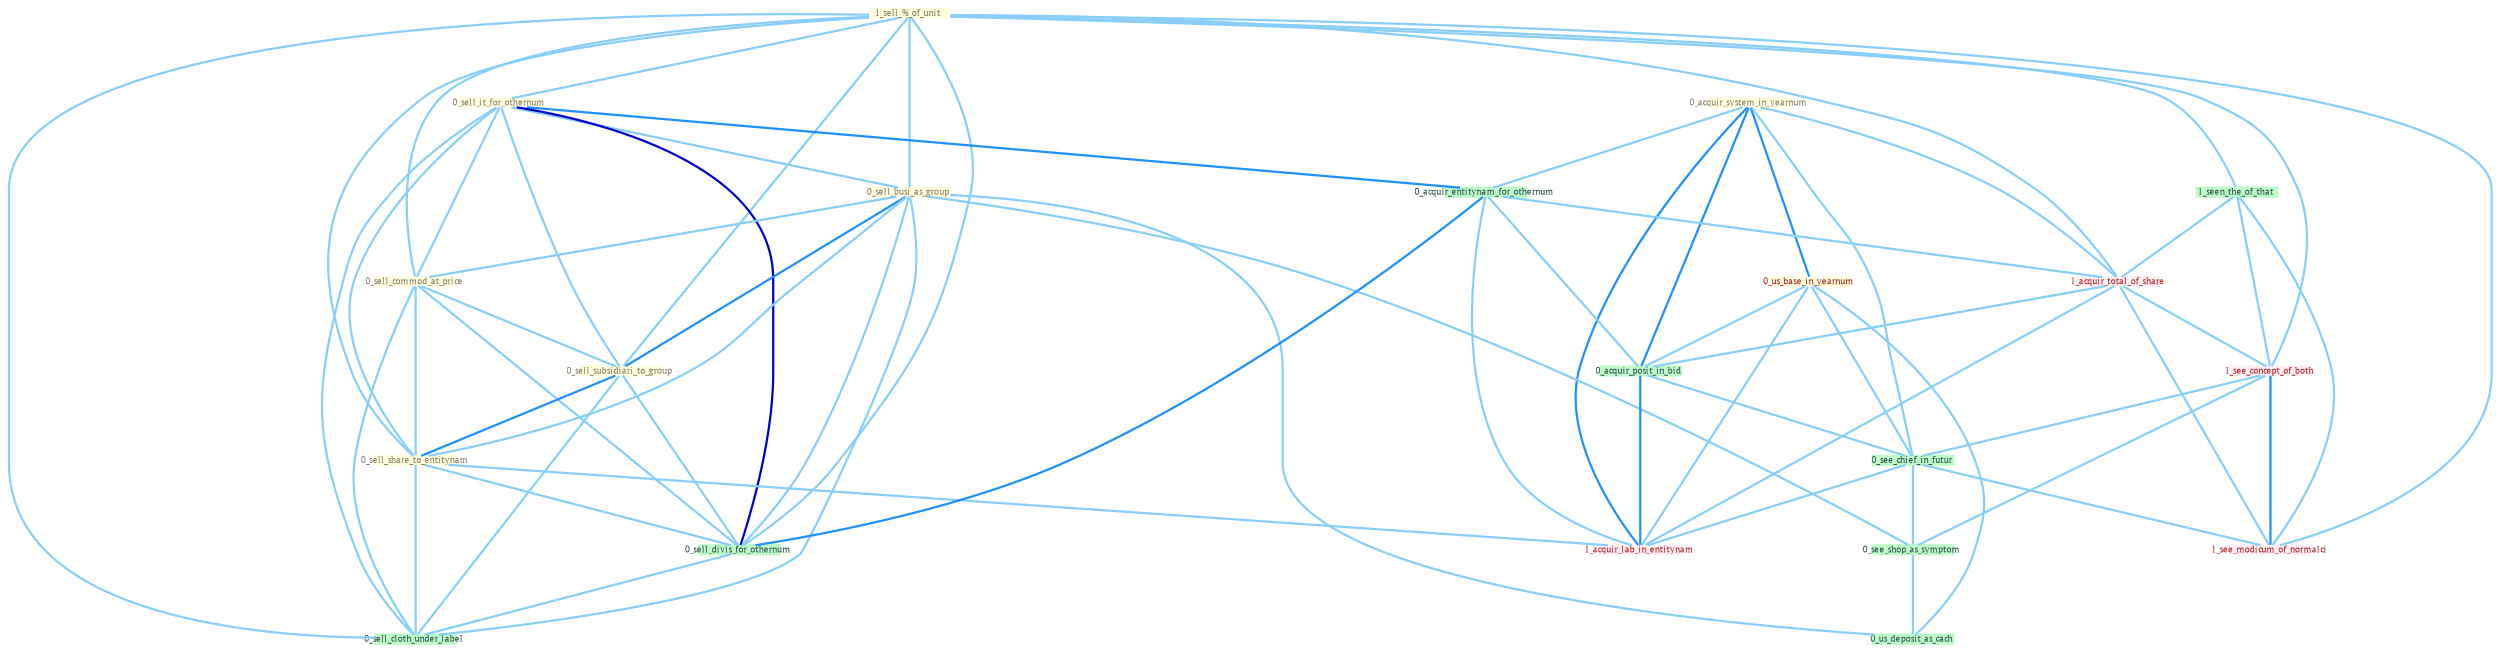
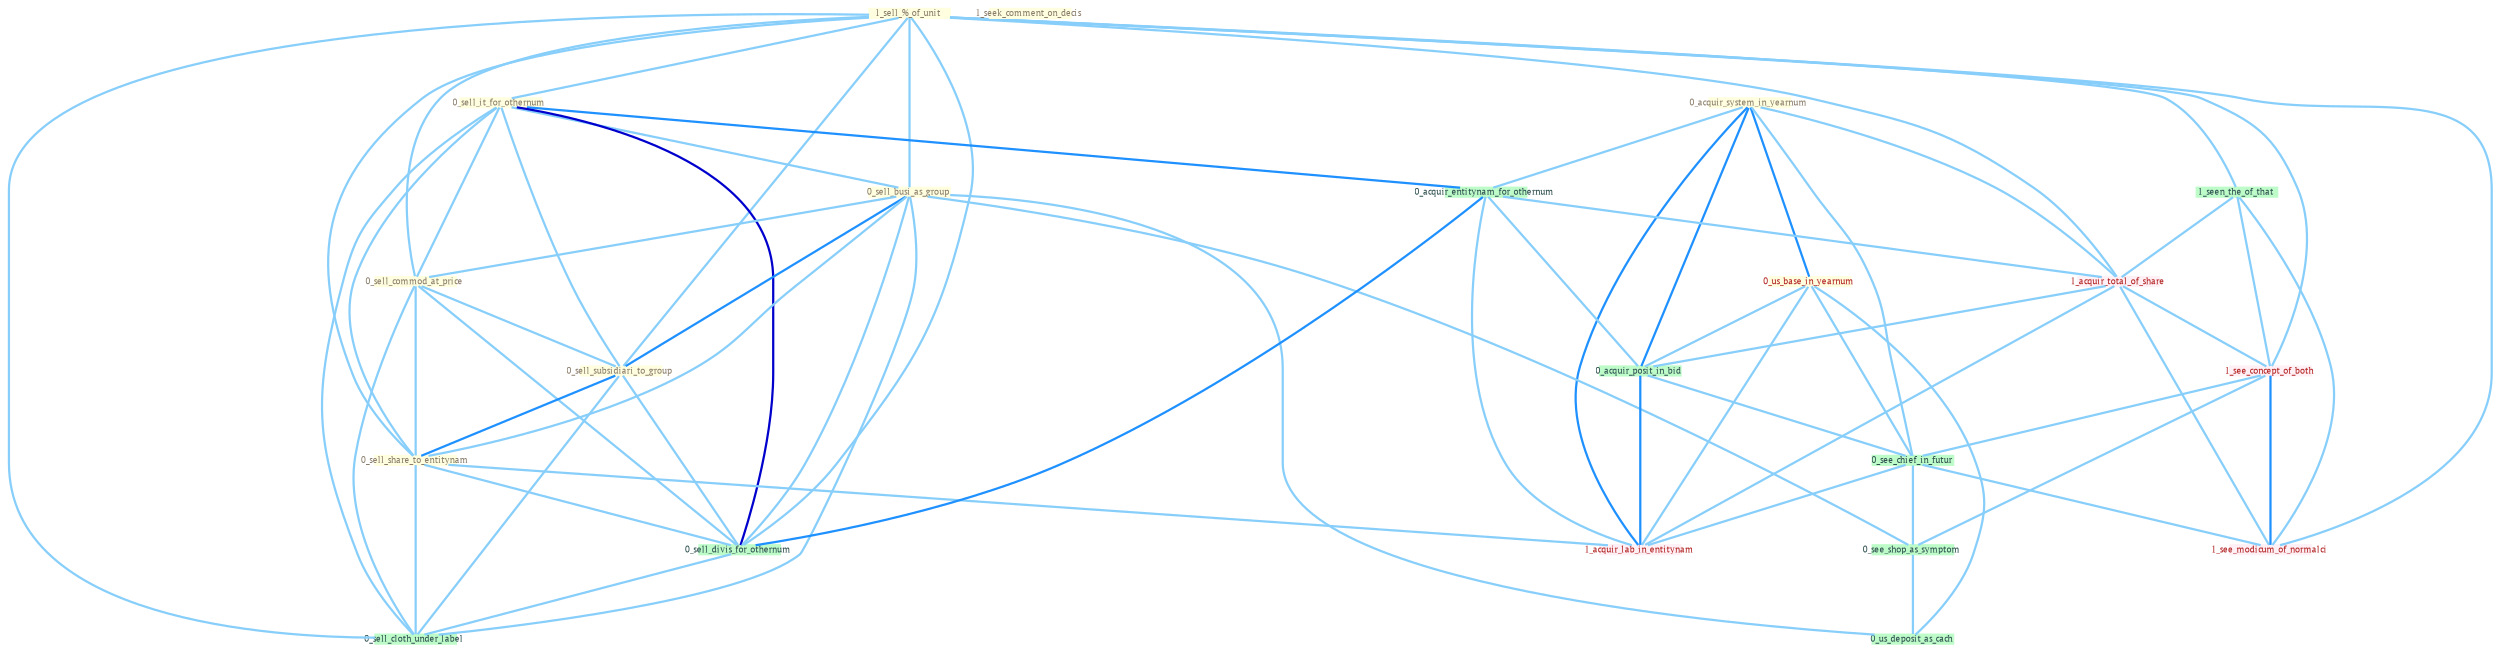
none -> (1030, 13)
